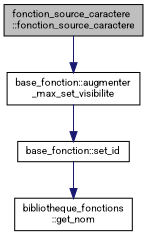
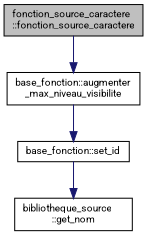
(74, 89) -> (74, 89)
(74, 214) -> (74, 214)
